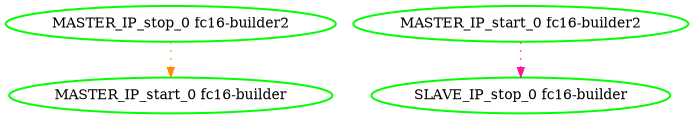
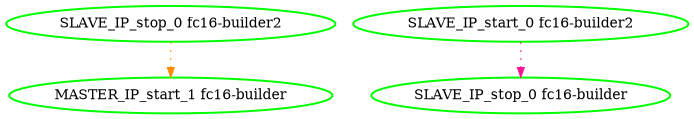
(171, 24) -> (171, 24)
(521, 24) -> (521, 24)
(171, 95) -> (171, 95)
